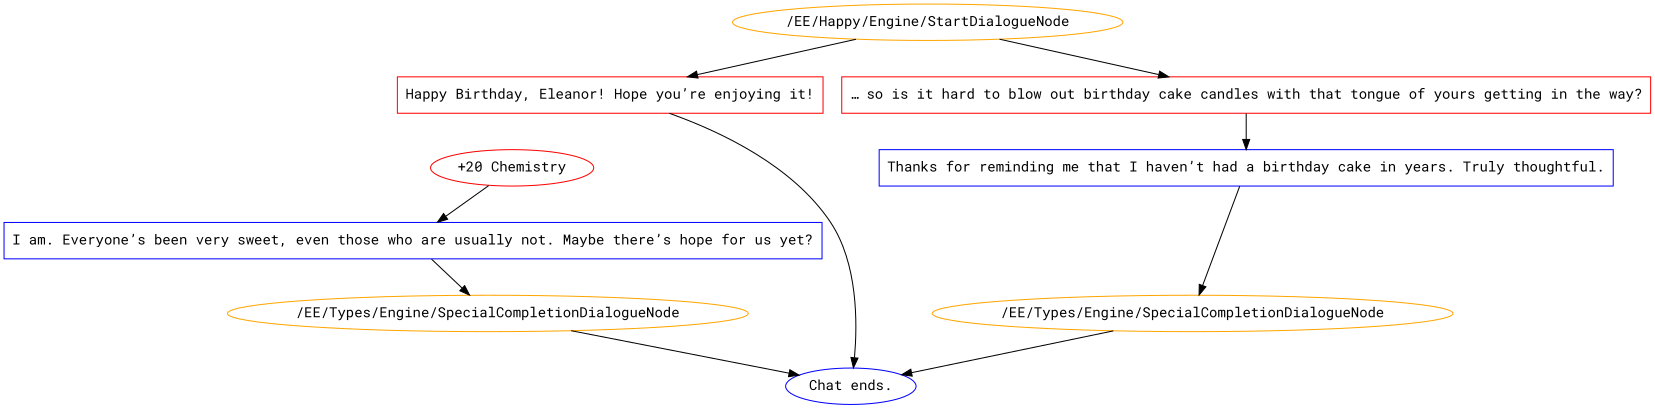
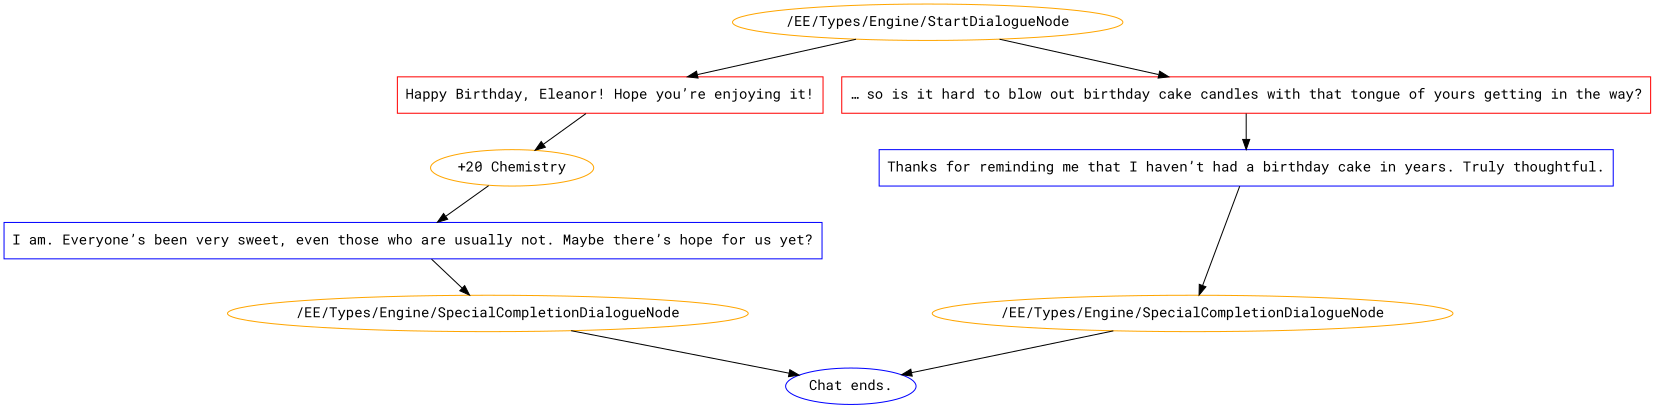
(928, 22) -> (928, 22)
(512, 168) -> (512, 168)
(812, 200) -> (565, 129)
